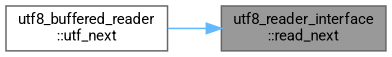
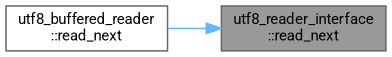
(87, 28) -> (87, 28)
